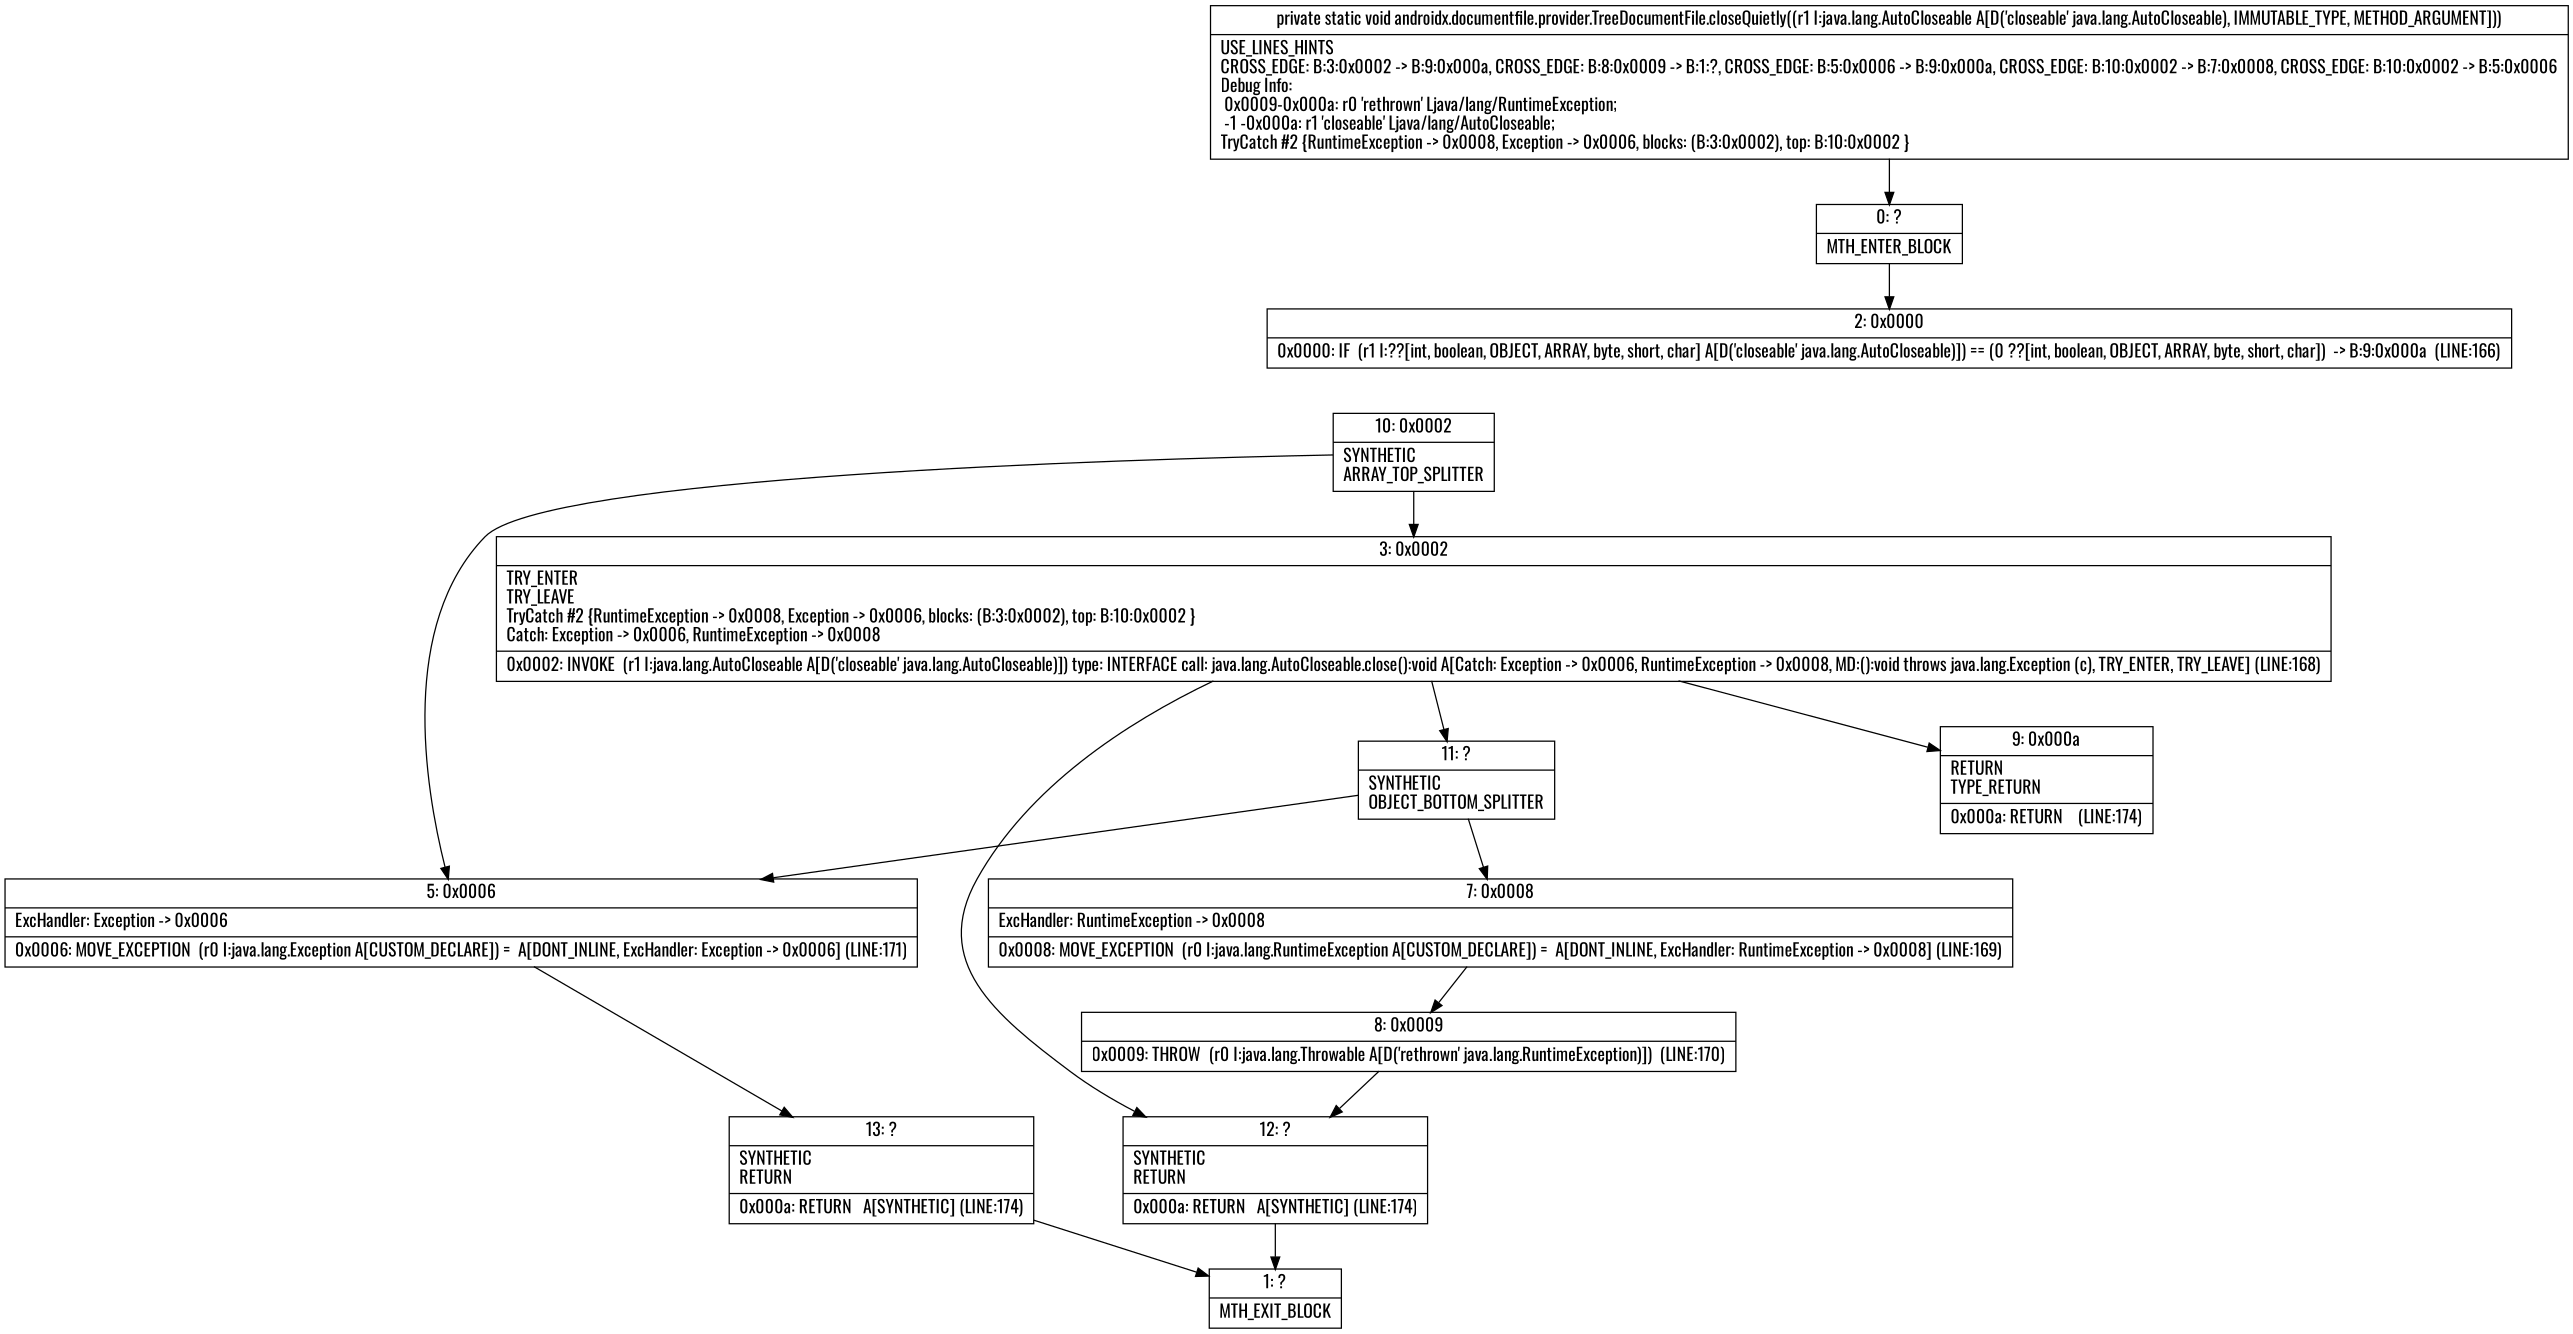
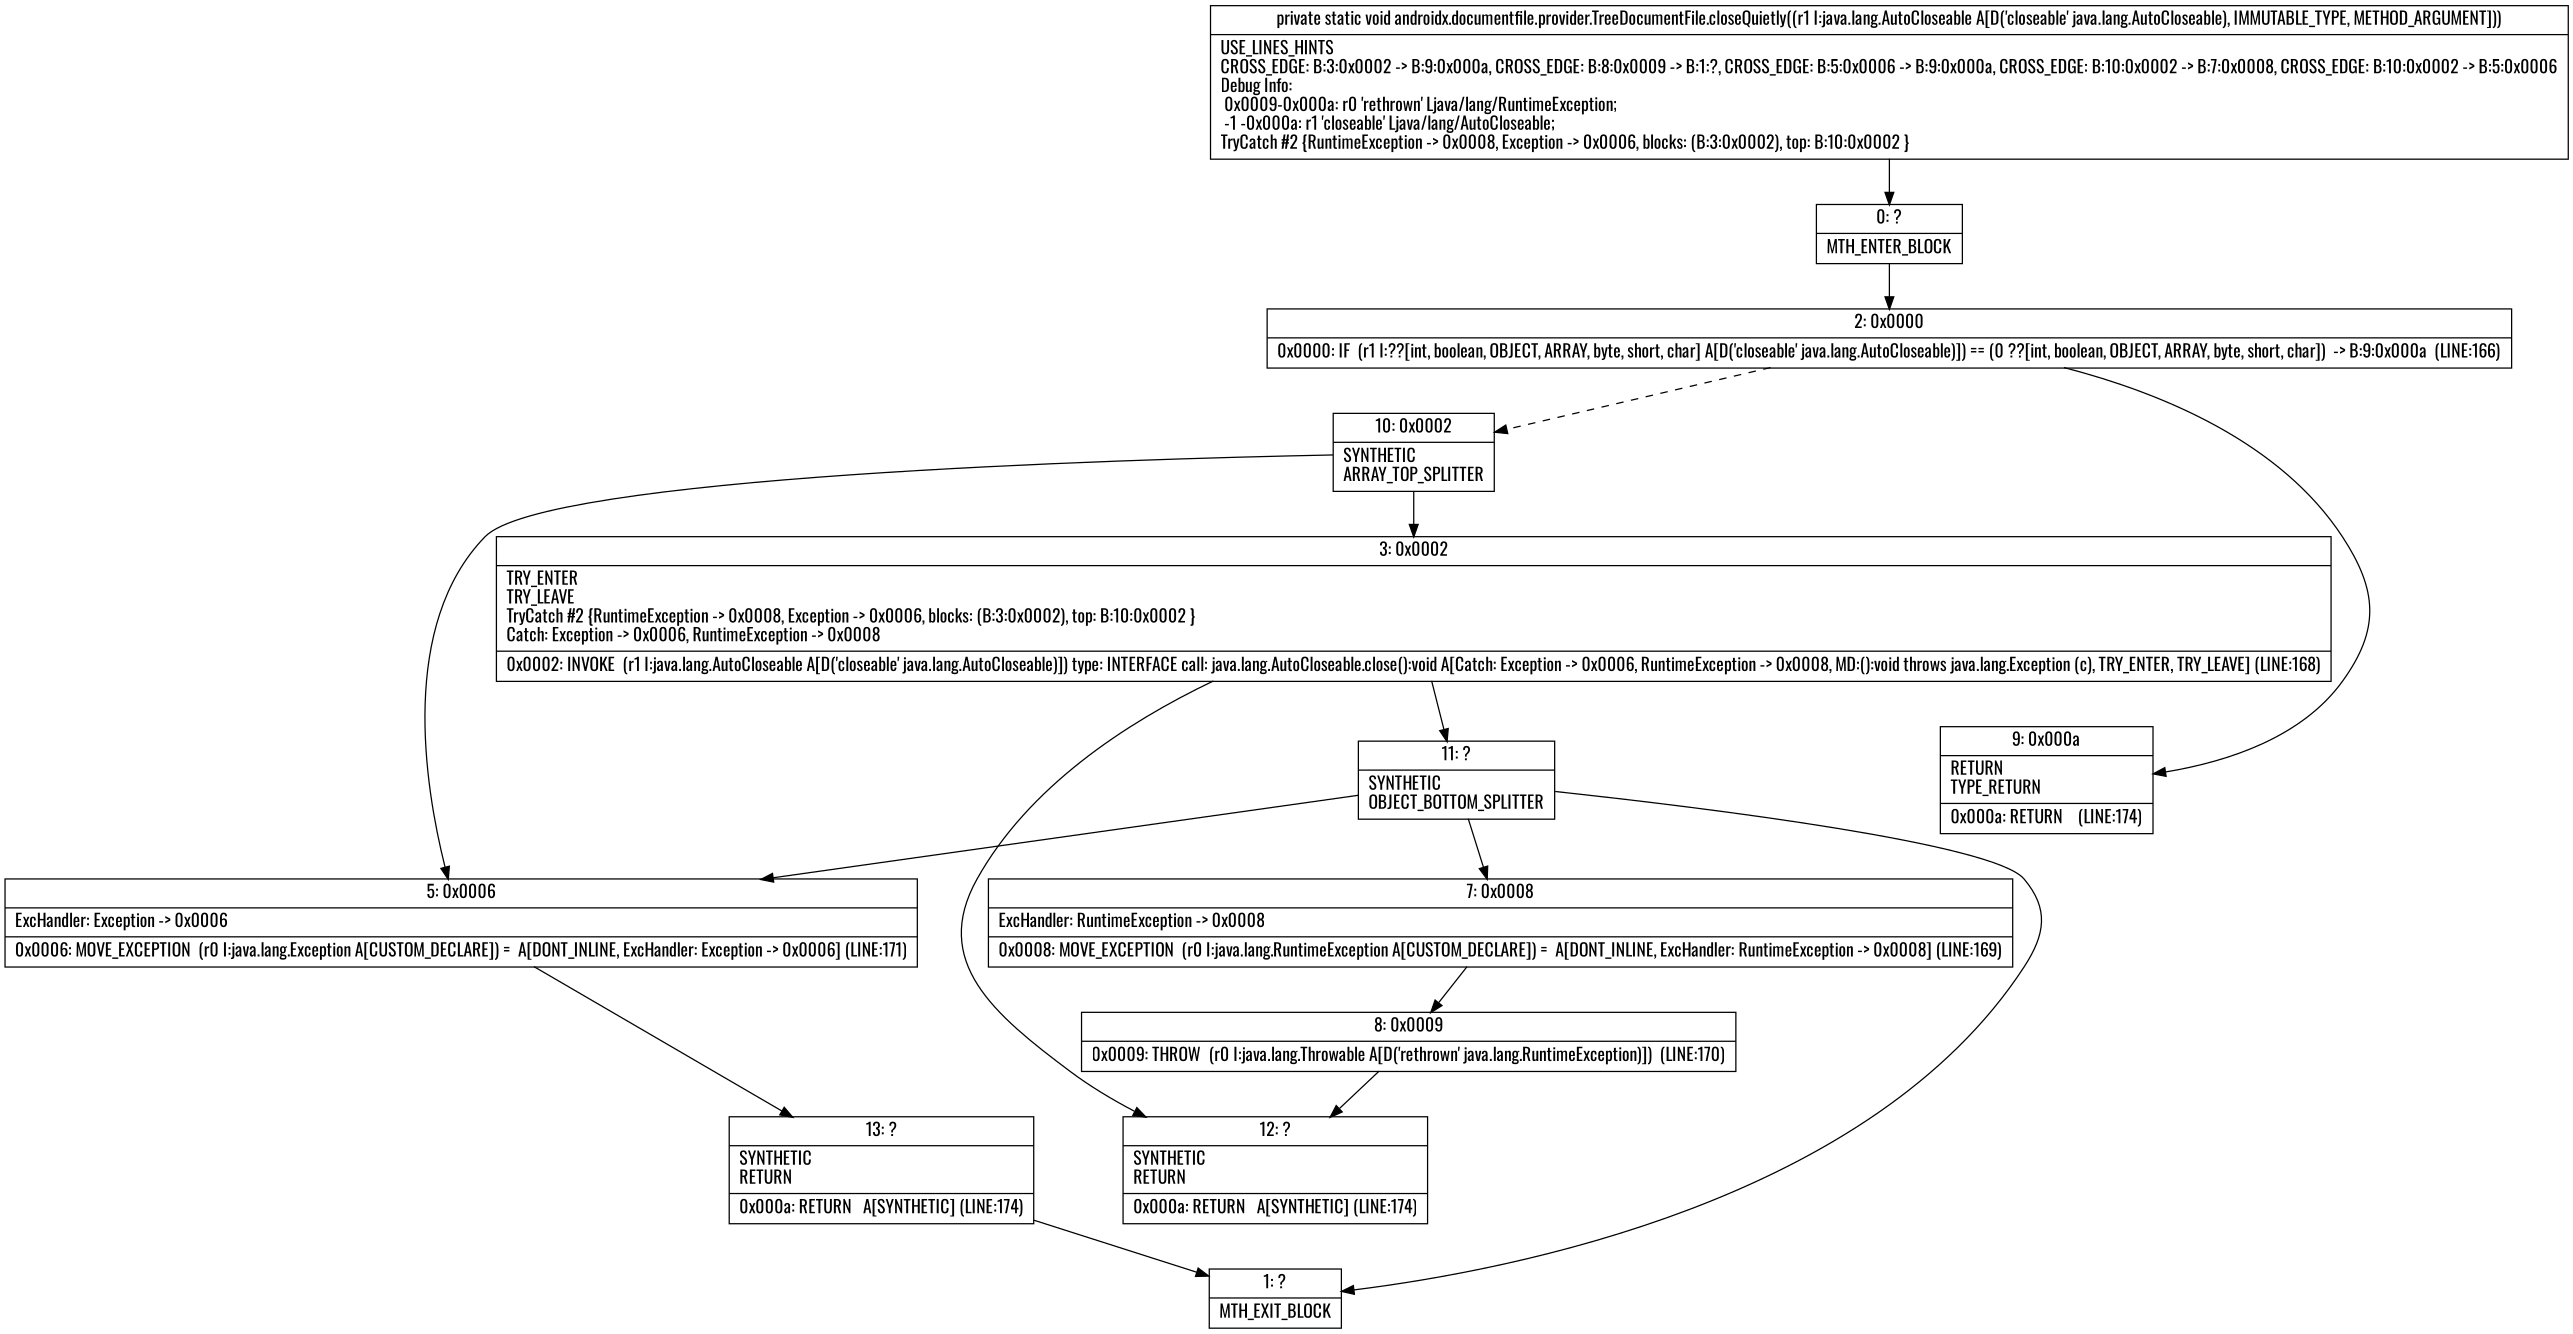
none -> (1639, 398)
(1803, 714) -> (2349, 549)
(1275, 1240) -> (1964, 1040)
